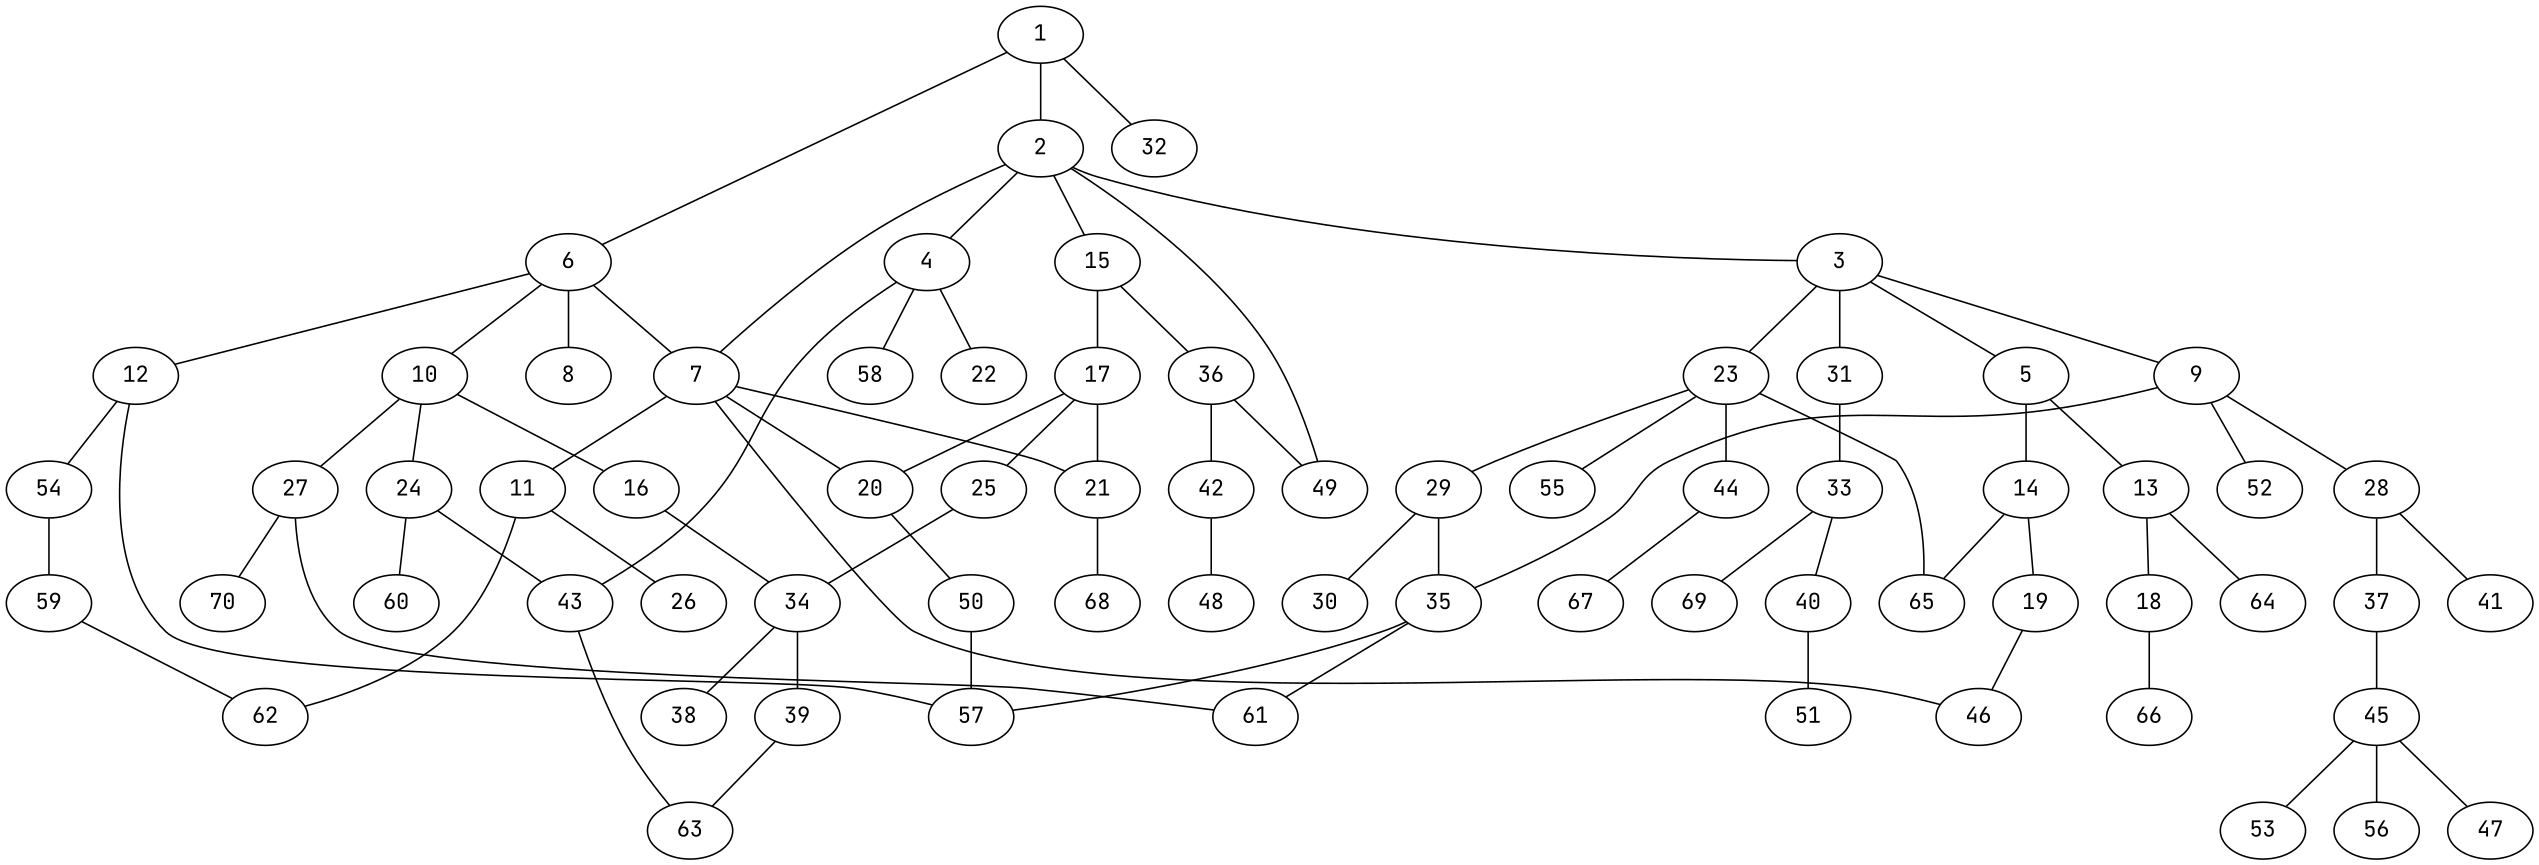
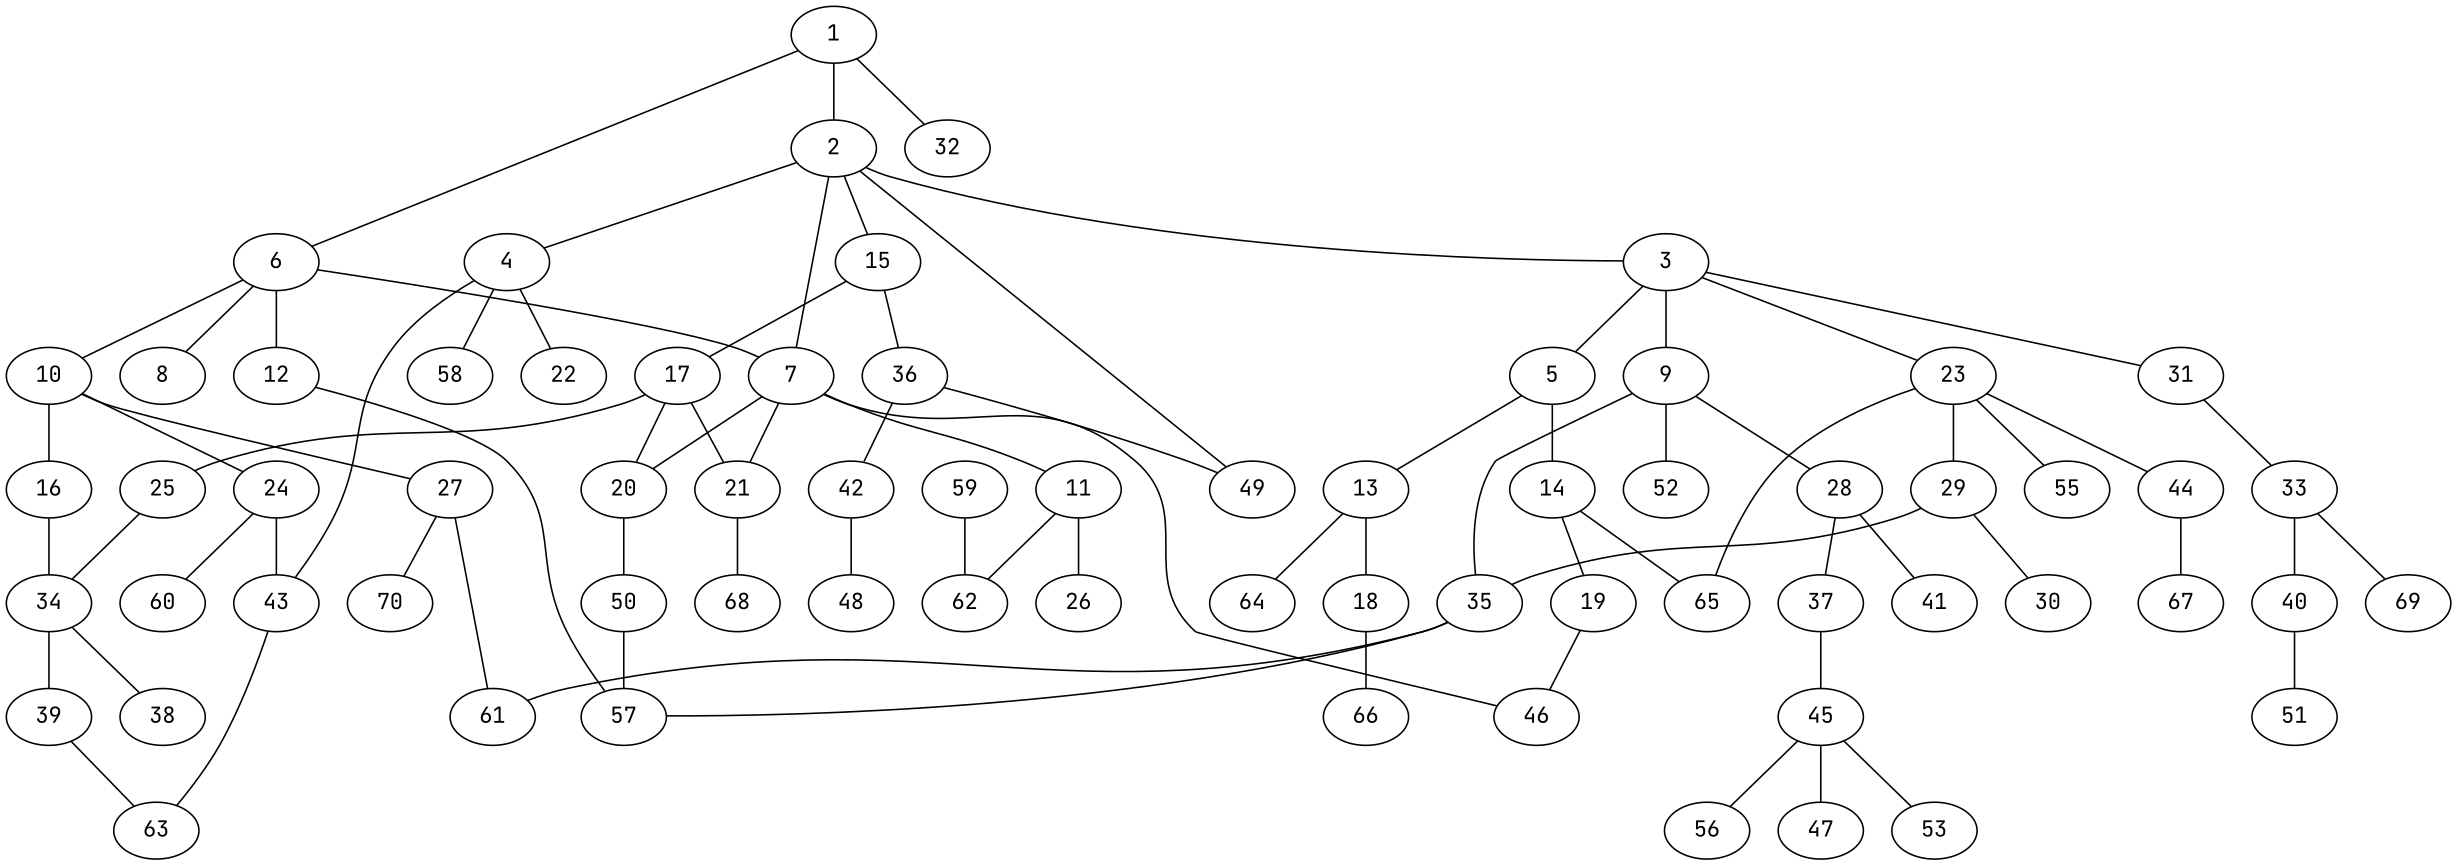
(49, 490) -> none
